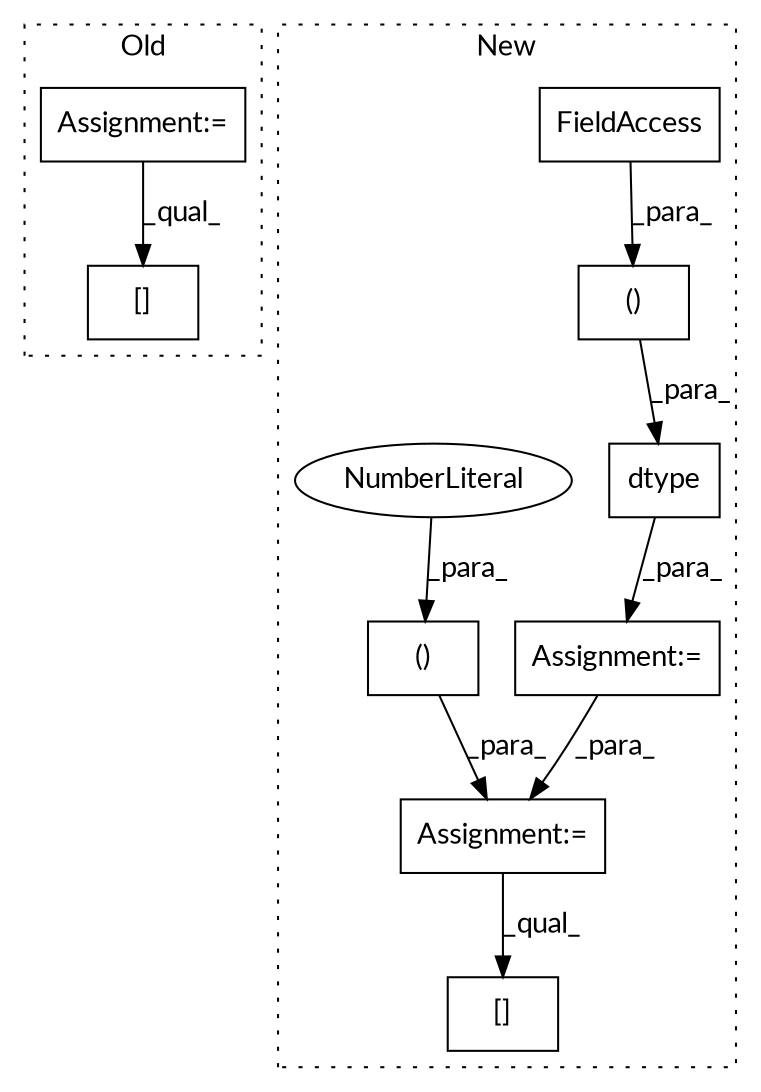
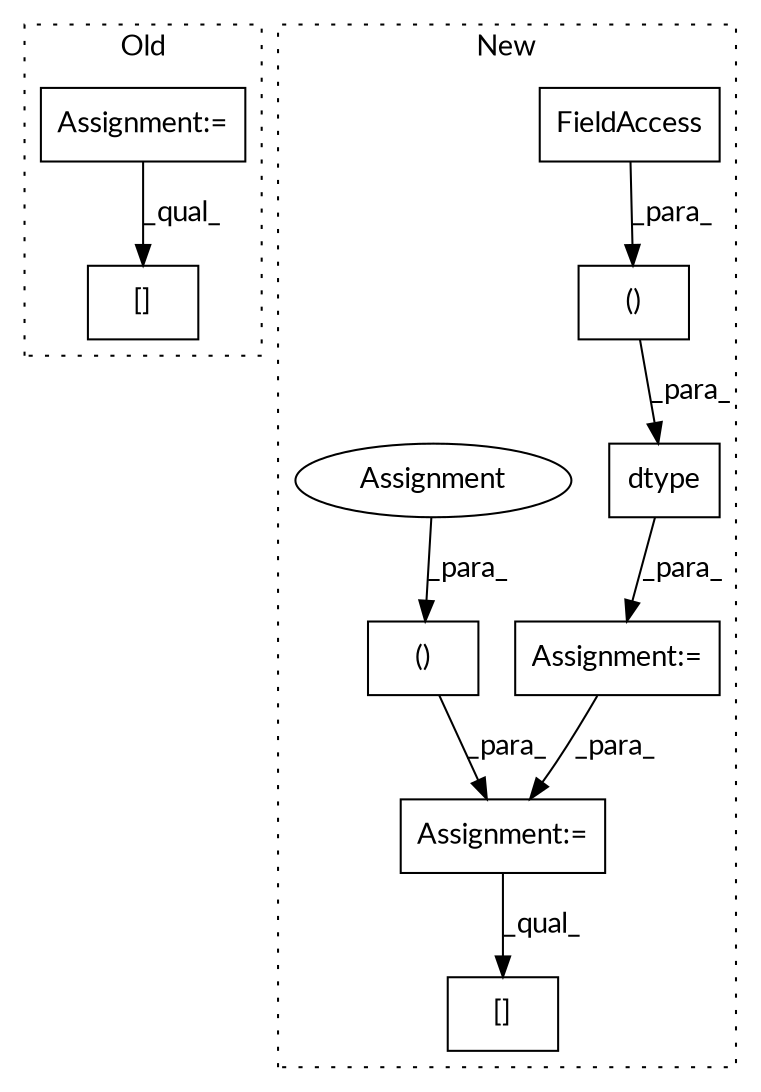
(433, 480) -> (433, 480)
